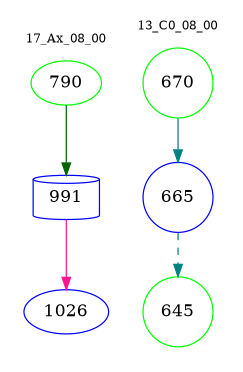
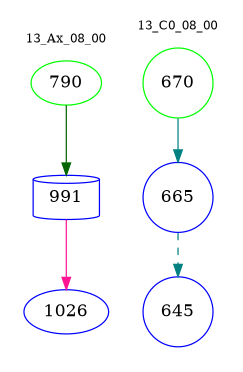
(66, 39) -> (66, 39)
(178, 312) -> (178, 312)
